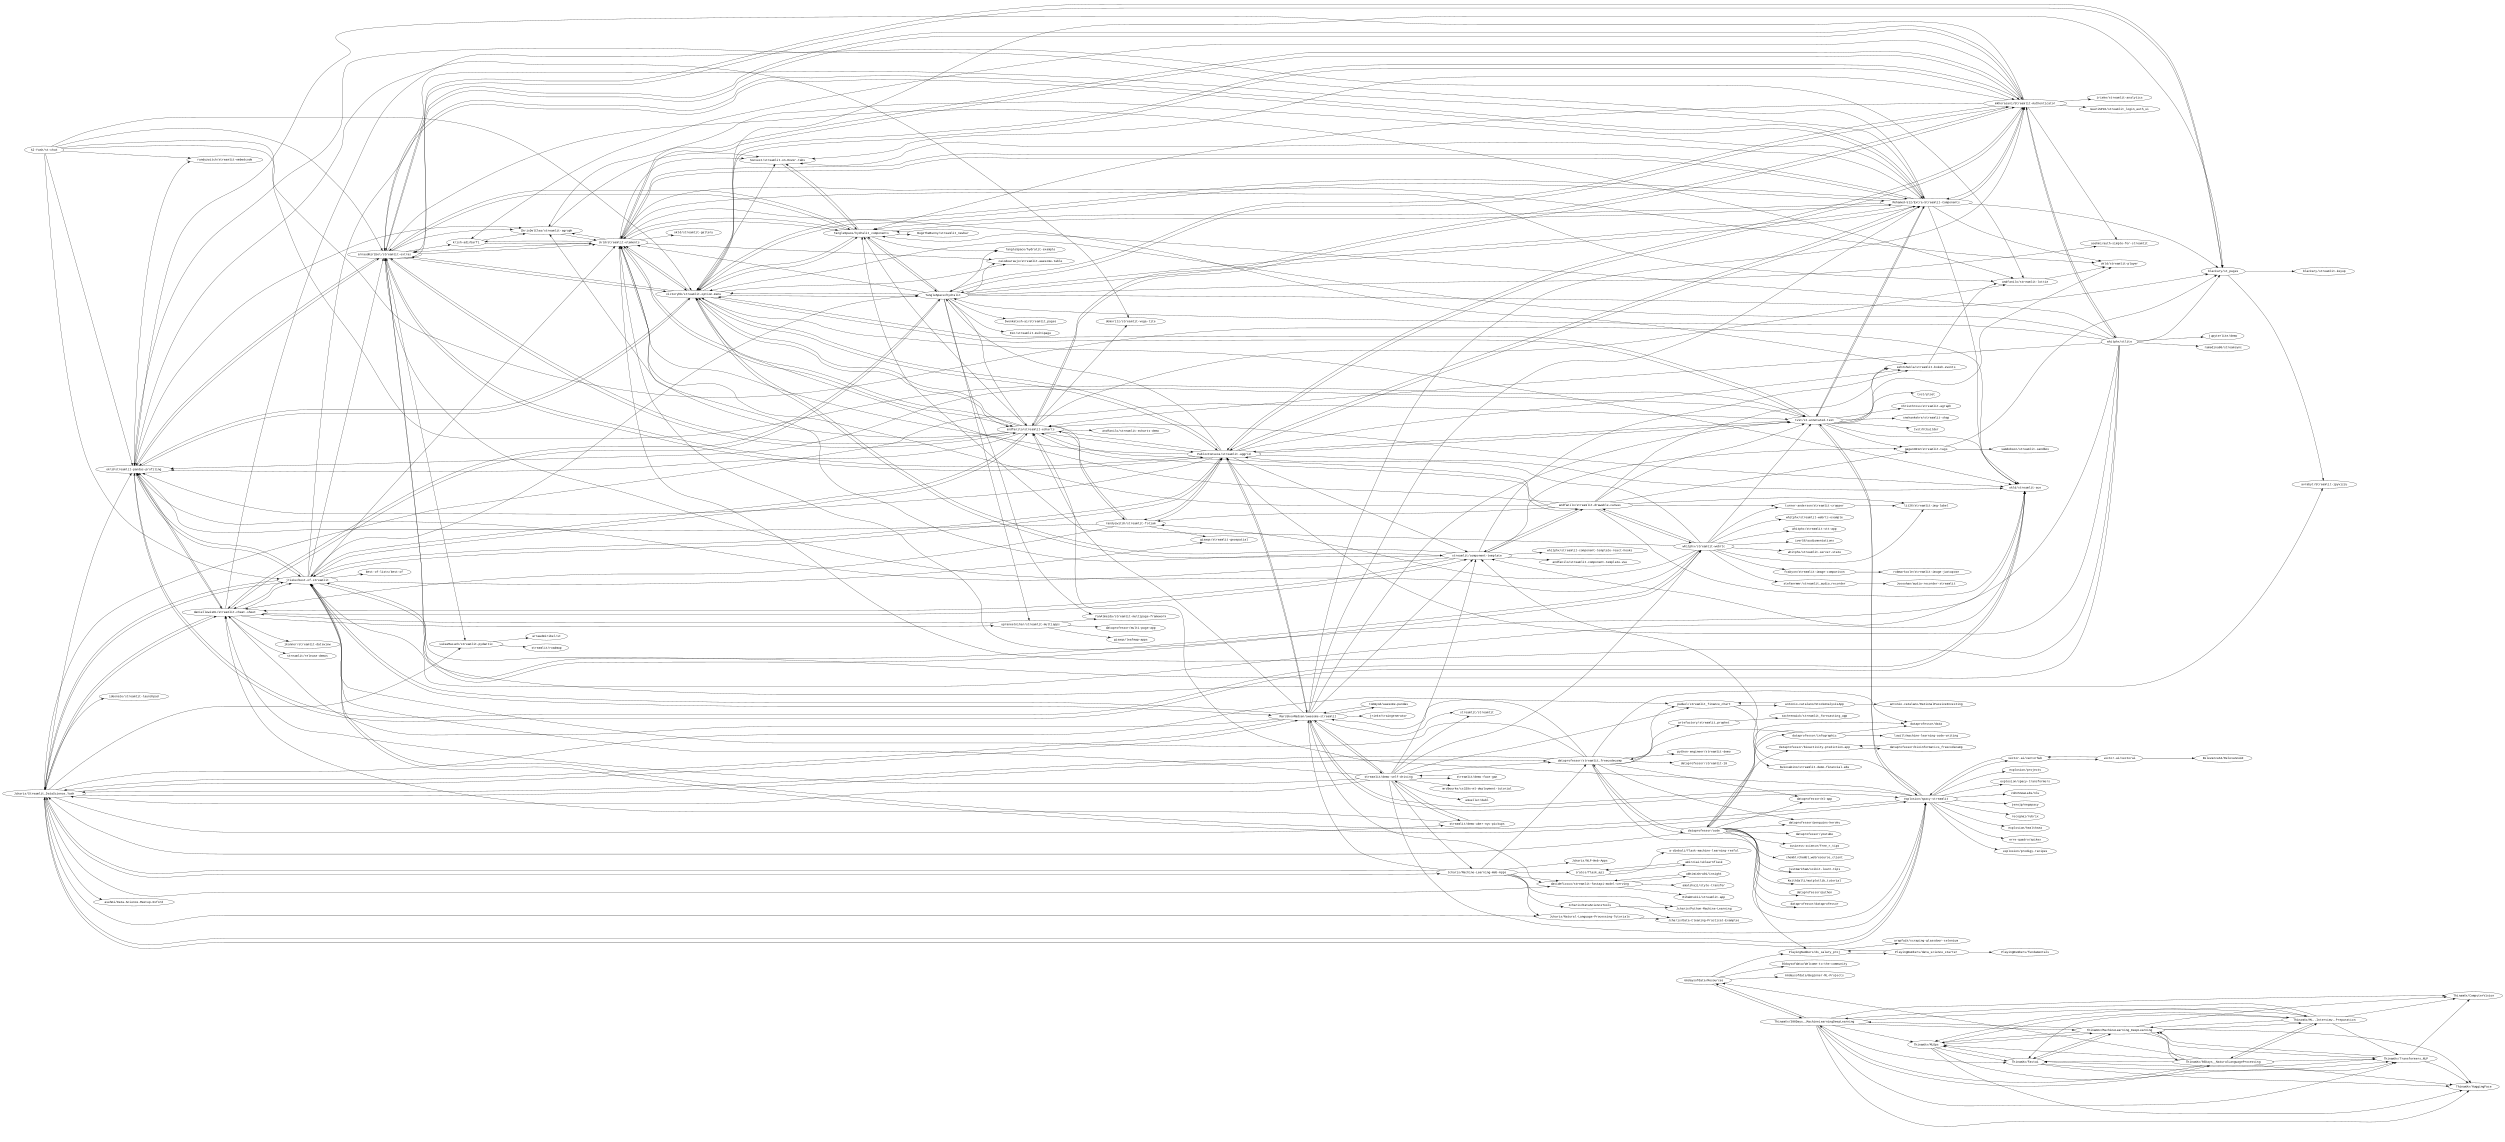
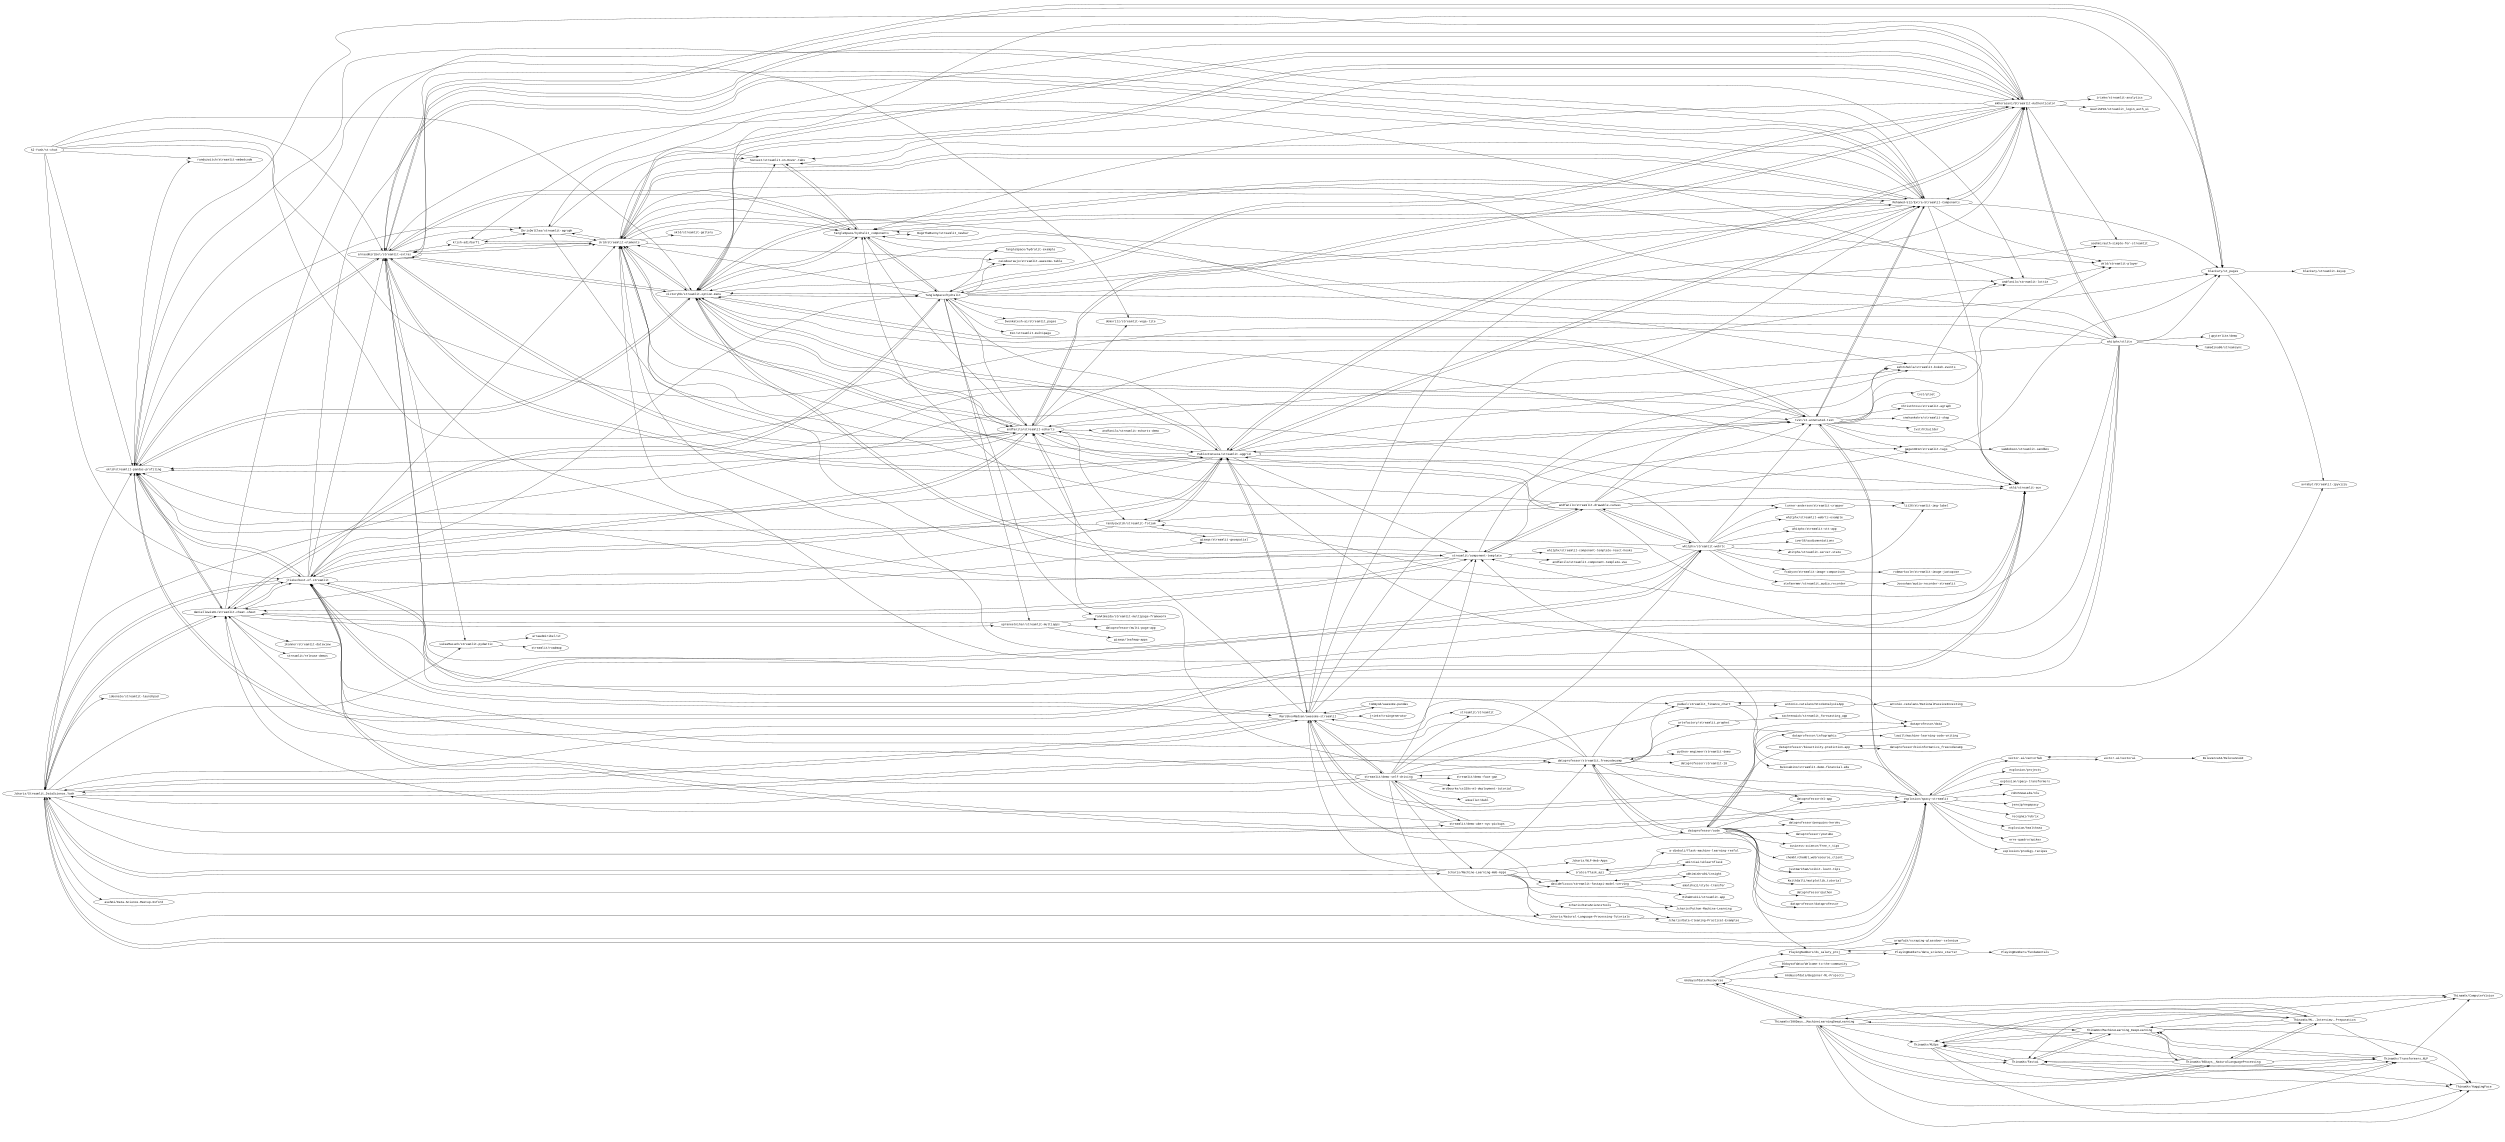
(1085, 471) -> none
(385, 572) -> none
